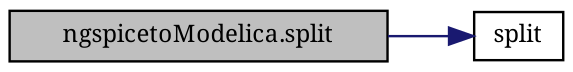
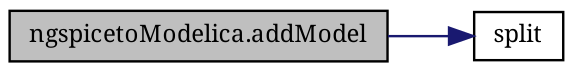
(199, 36) -> (199, 36)
